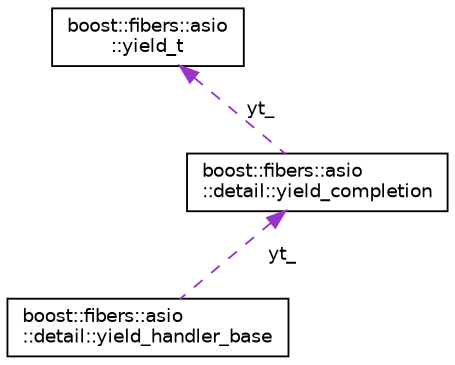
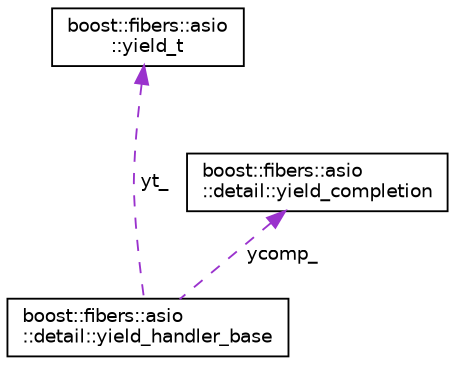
(240, 116) -> (134, 192)
(280, 255) -> (280, 255)
